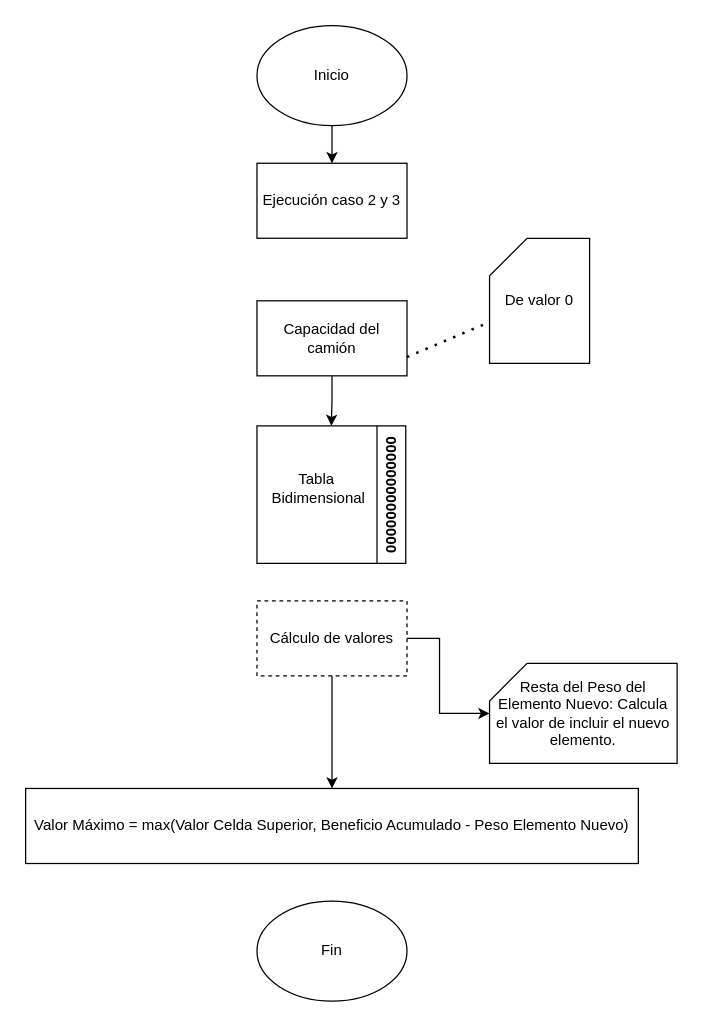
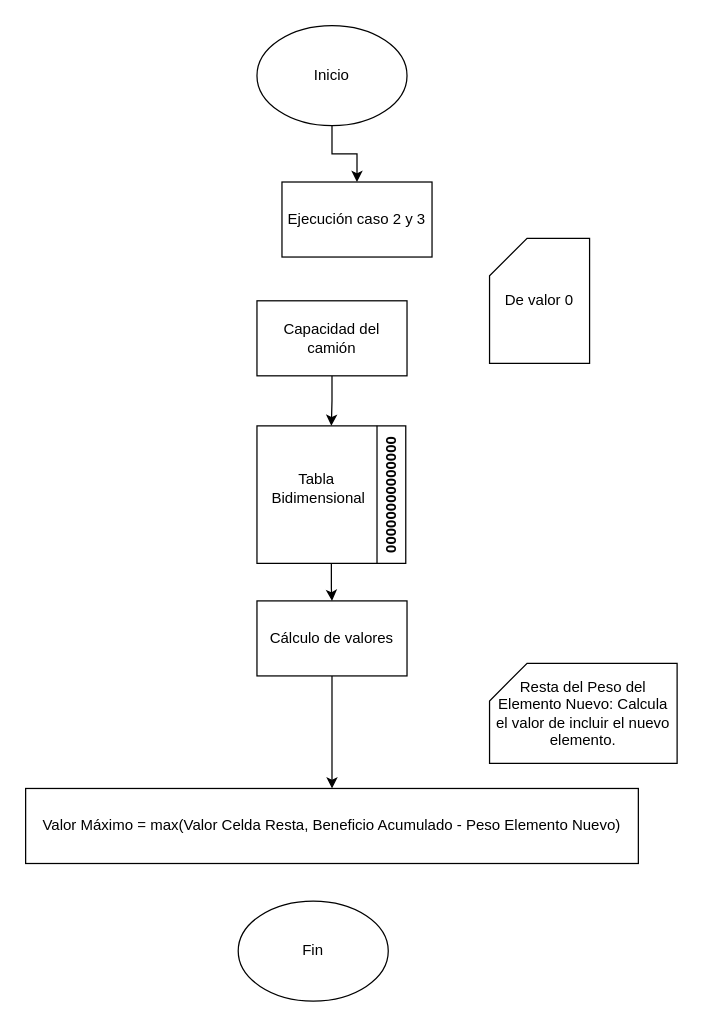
(332, 201) -> (357, 219)
(445, 341) -> none
none -> (331, 578)
(332, 638) -> (332, 638)
(439, 680) -> none
(332, 826) -> (332, 826)
(332, 951) -> (313, 951)
